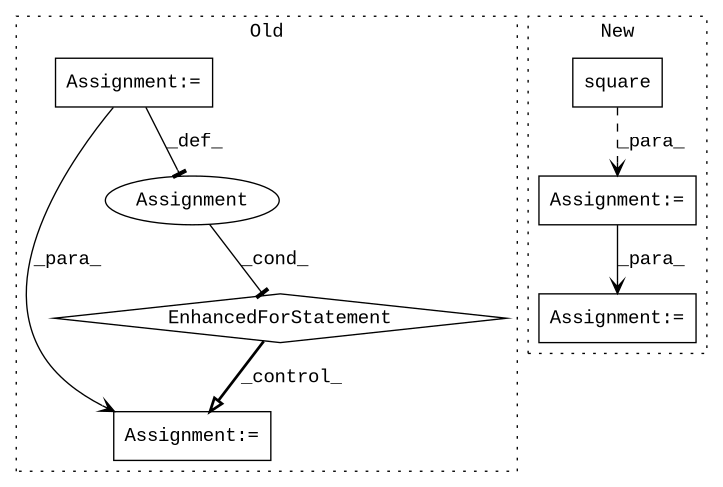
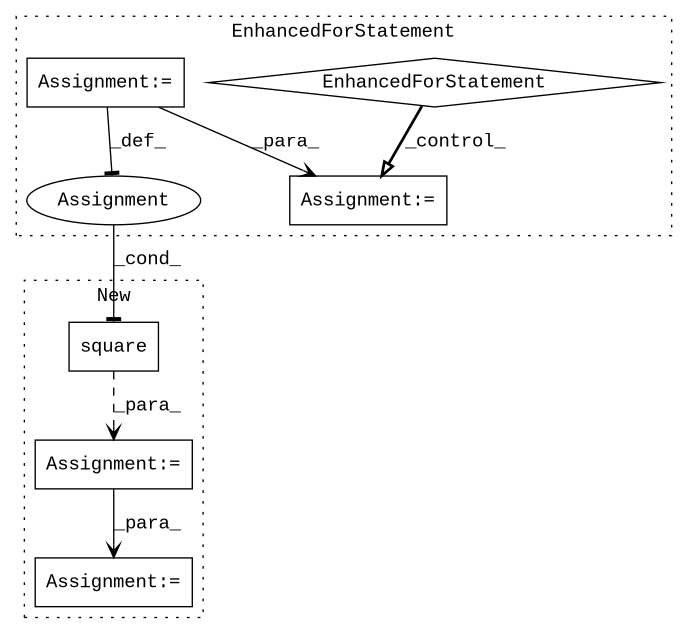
(267, 32) -> (344, 32)
(235, 257) -> (114, 270)
